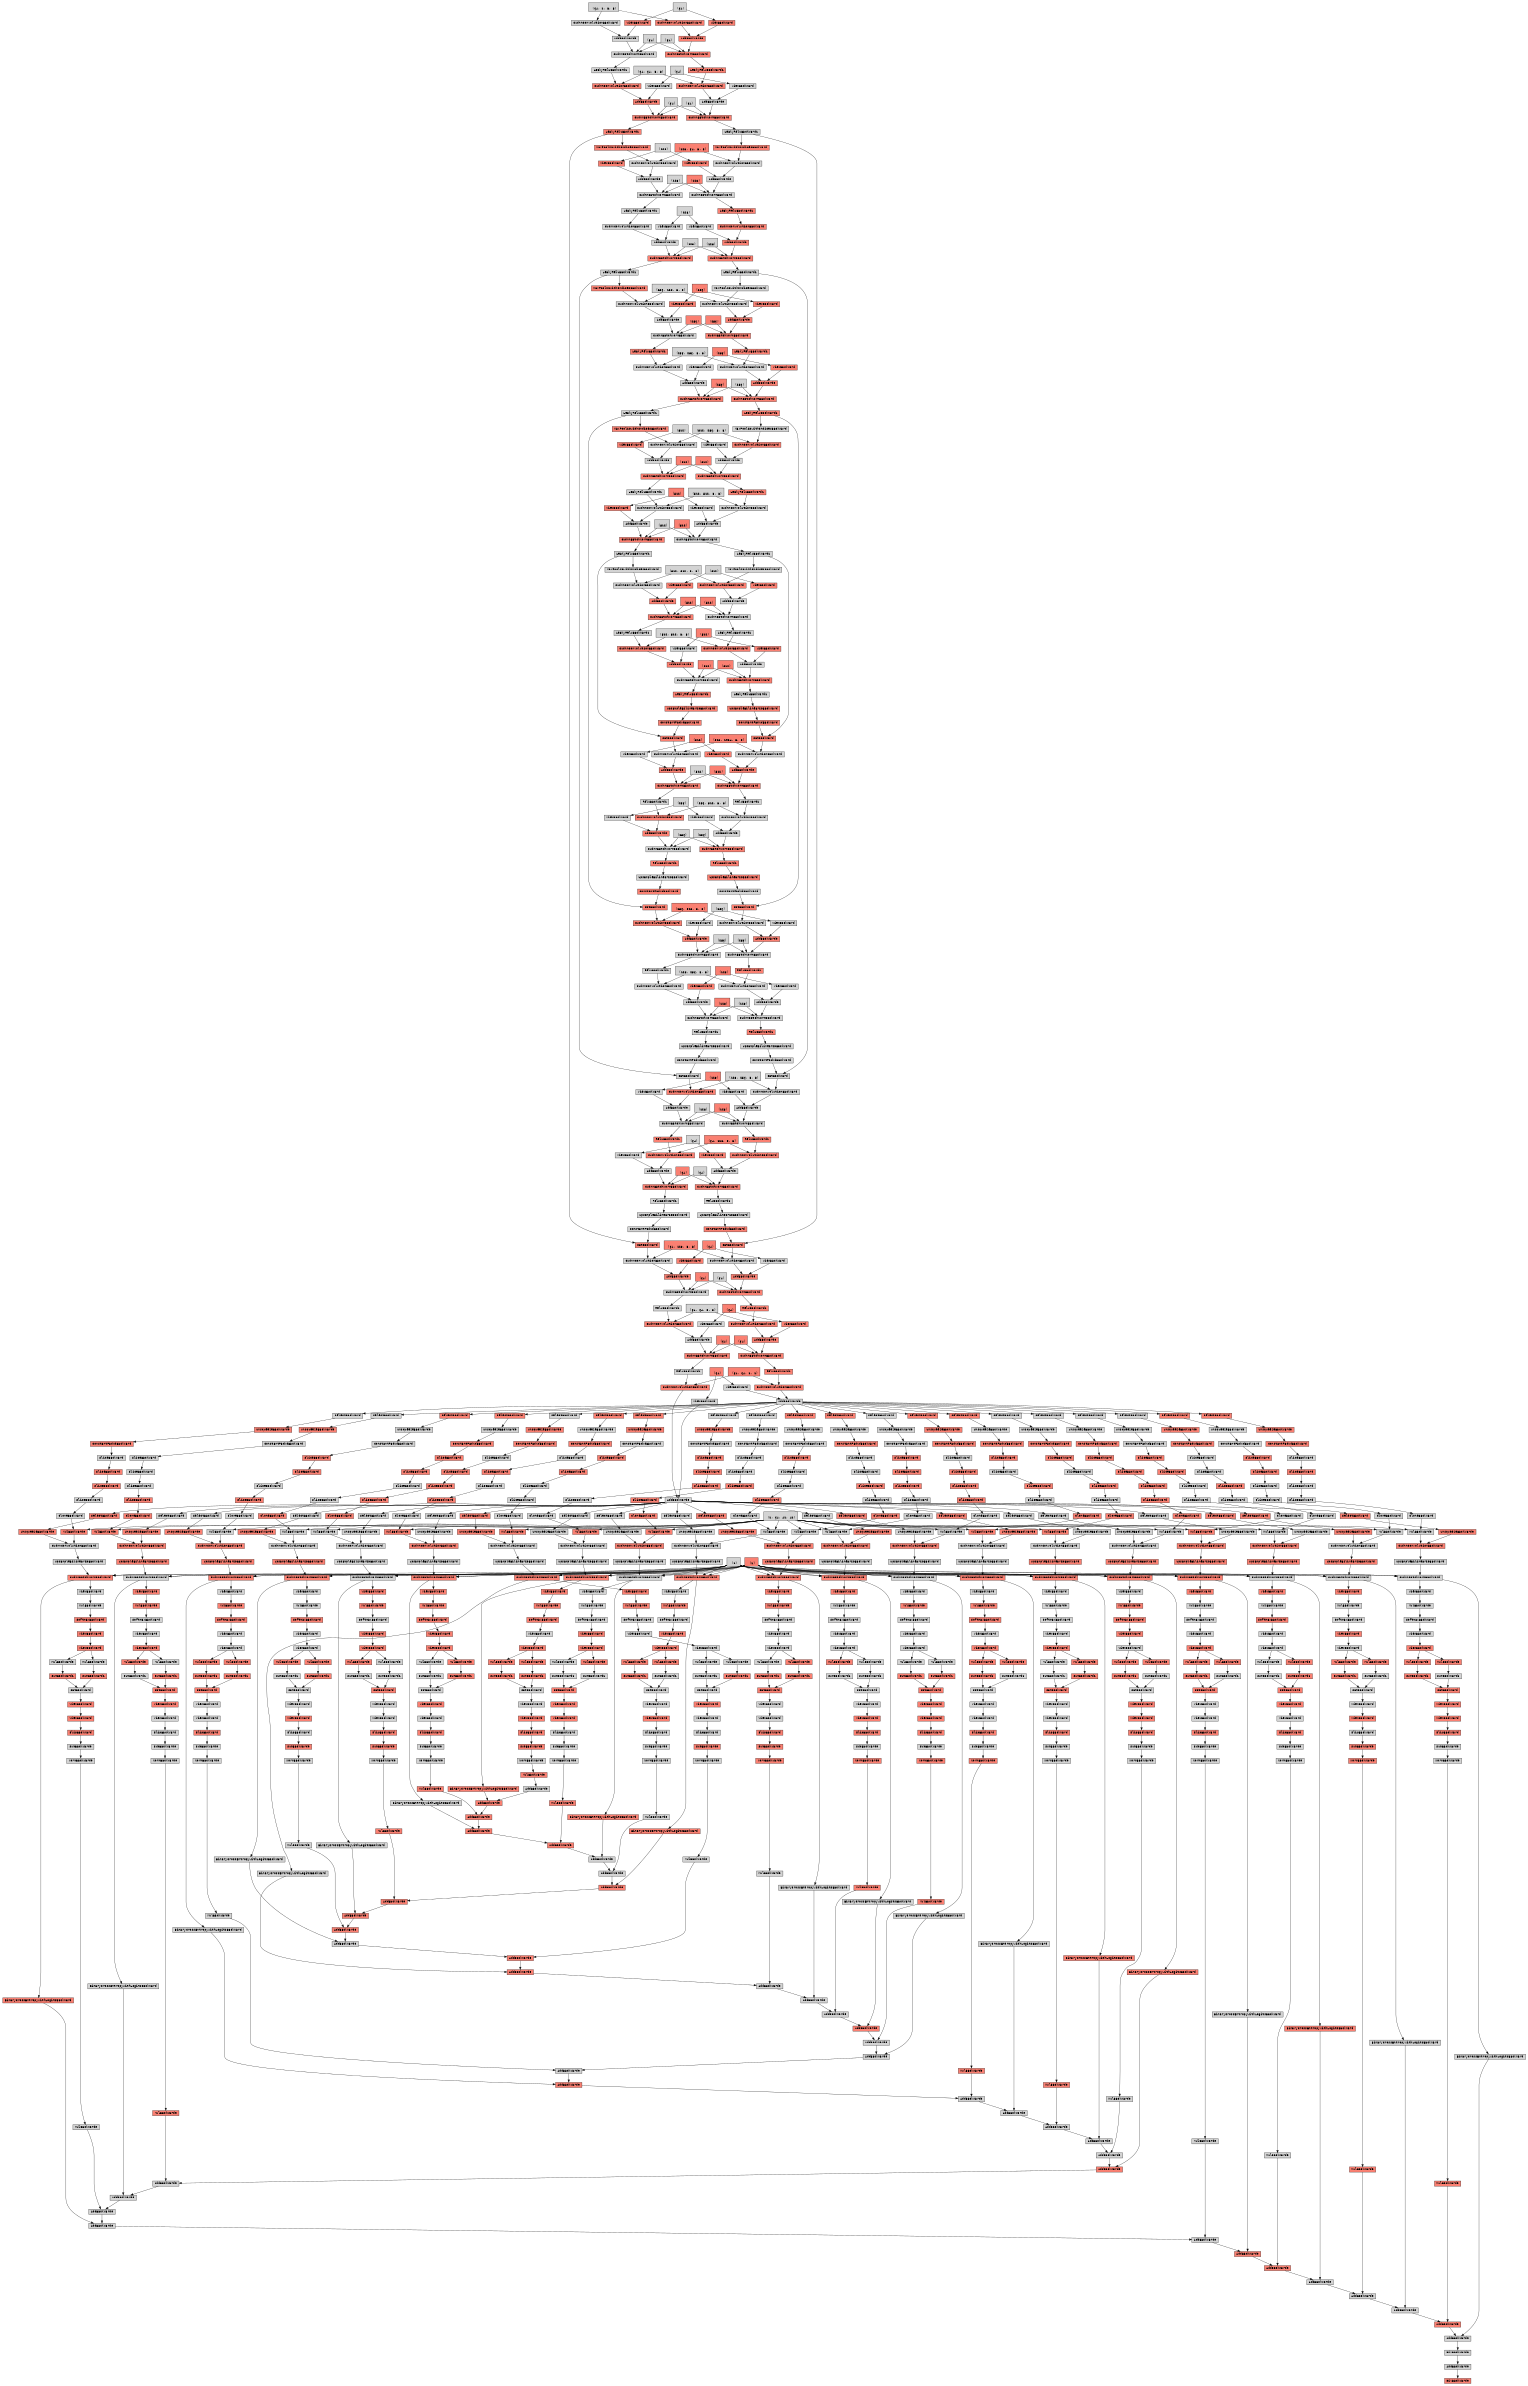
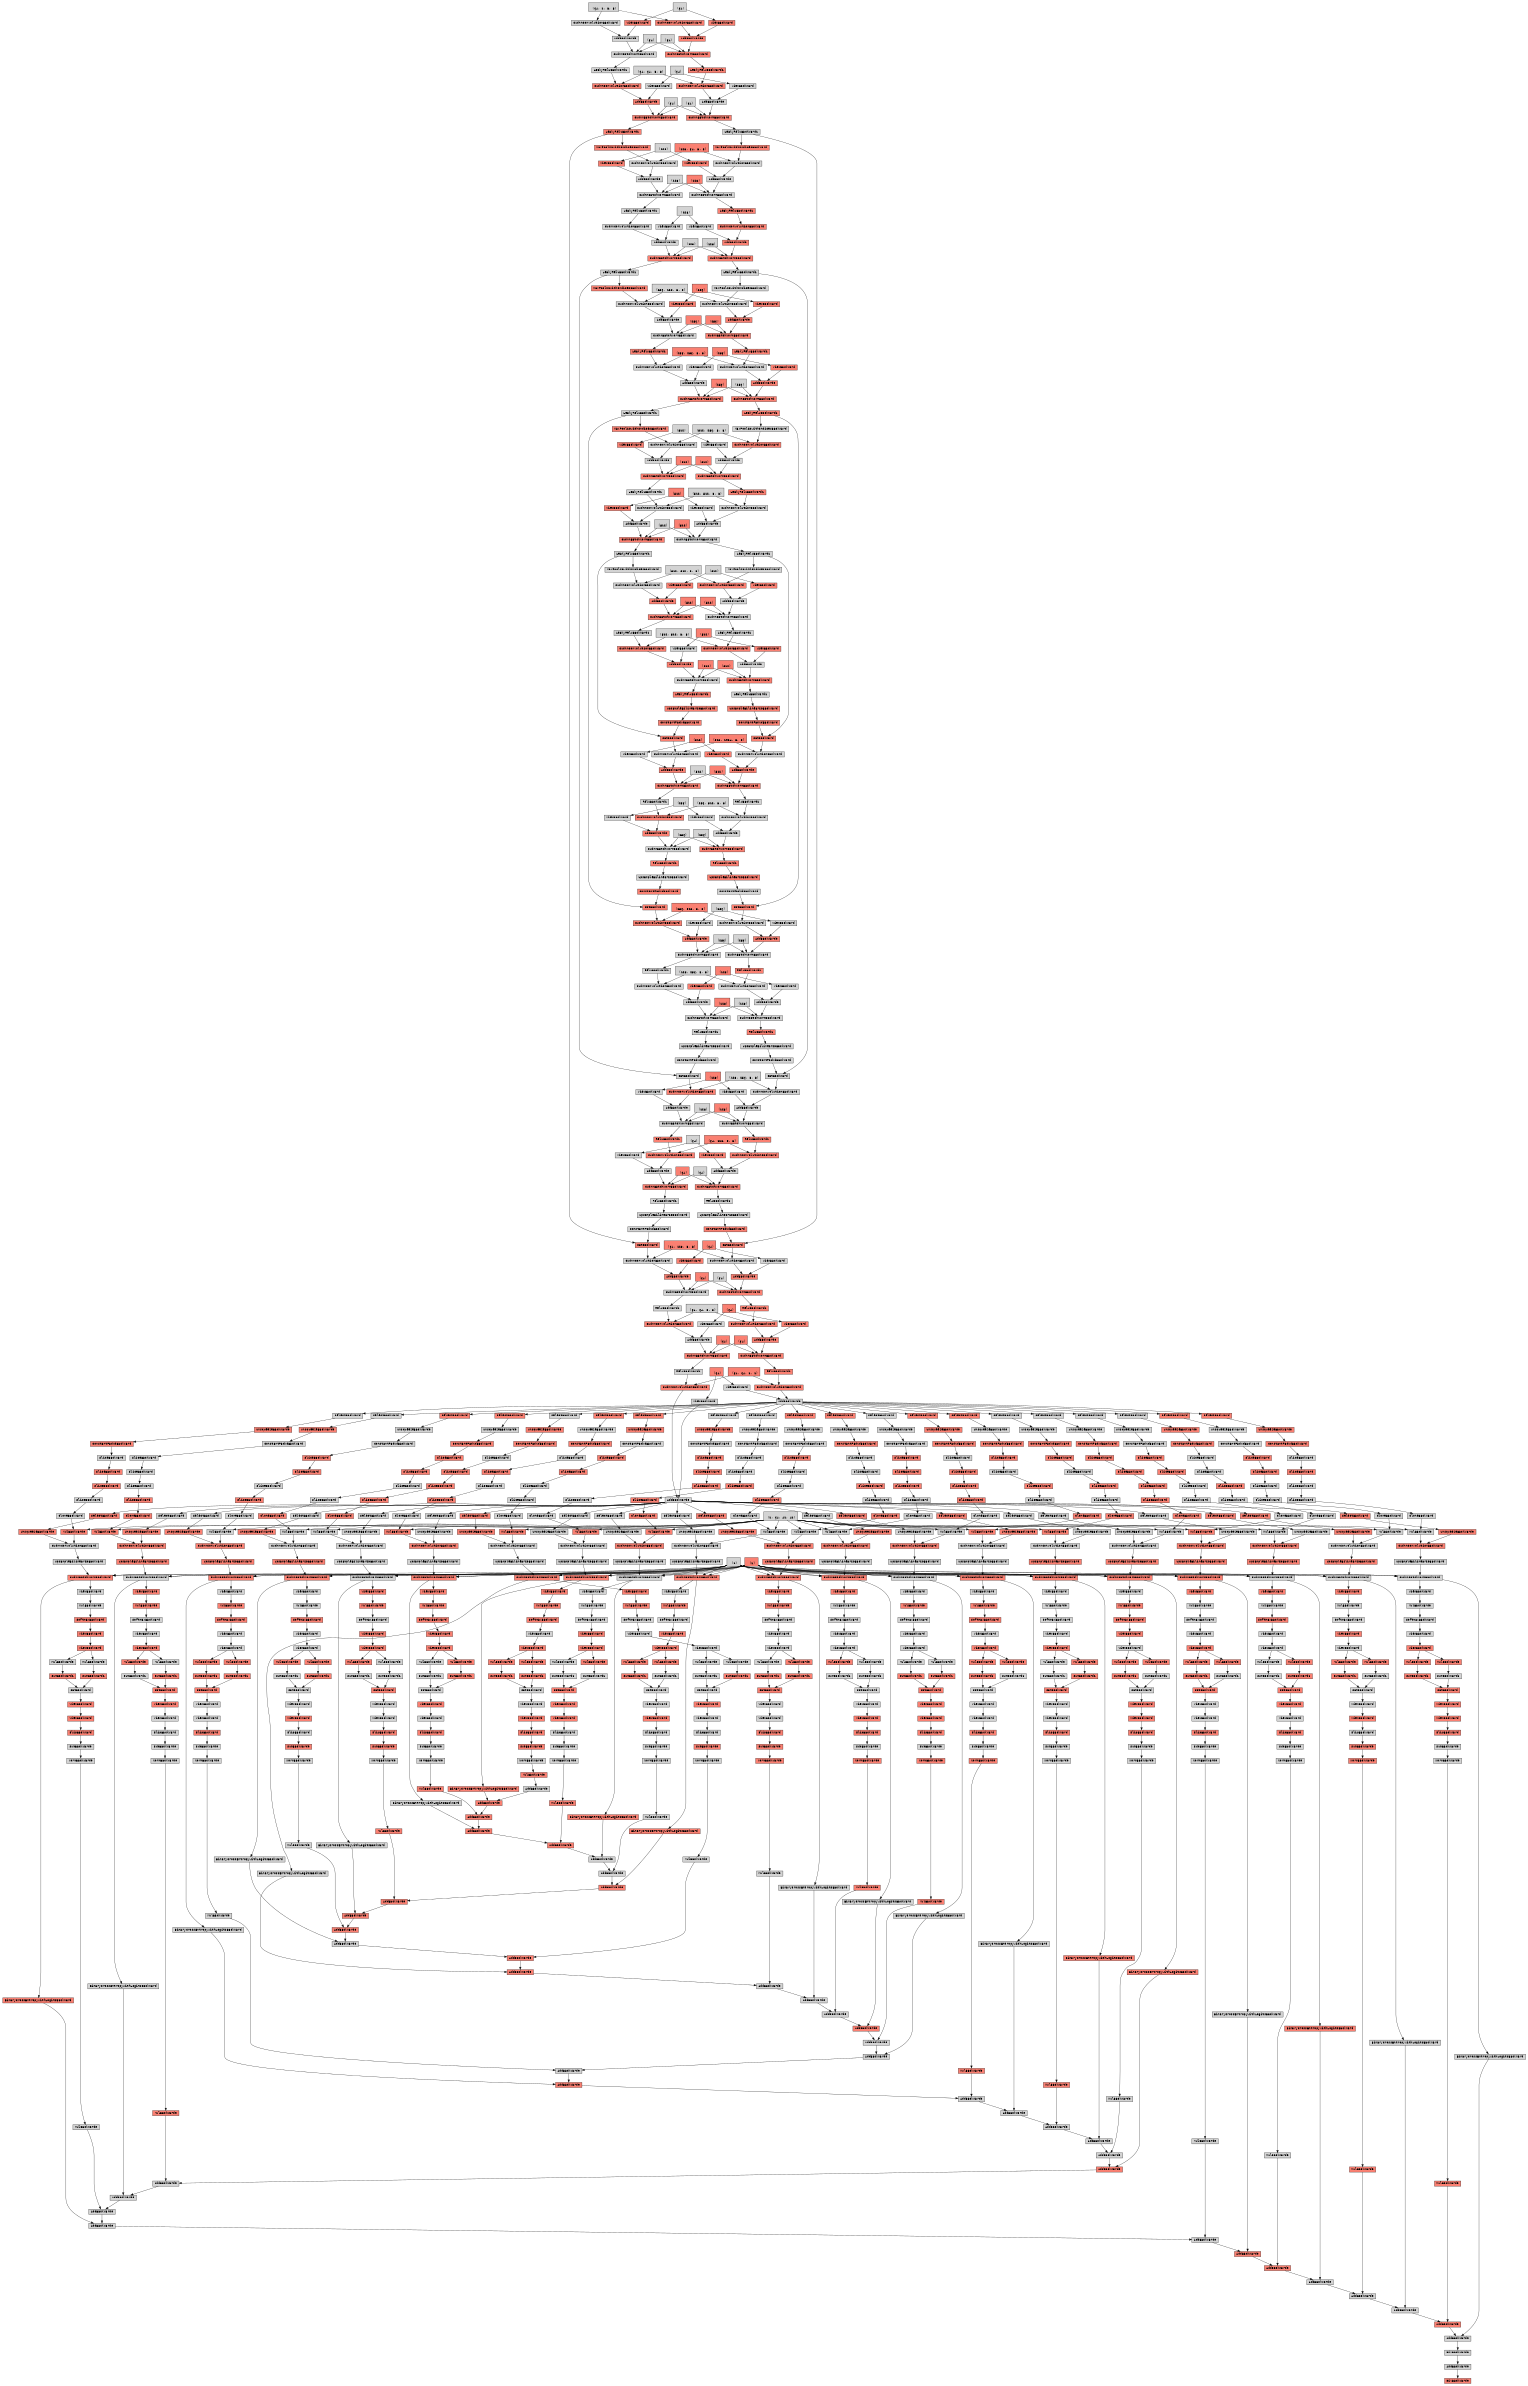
(690, 352) -> (690, 352)
